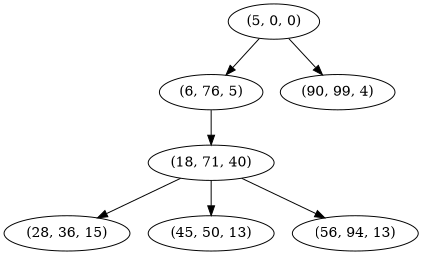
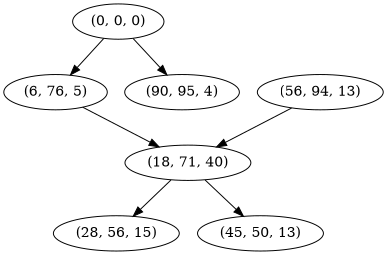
(274, 22) -> (118, 22)
(338, 92) -> (182, 92)
(279, 196) -> (259, 125)
(67, 233) -> (116, 233)
